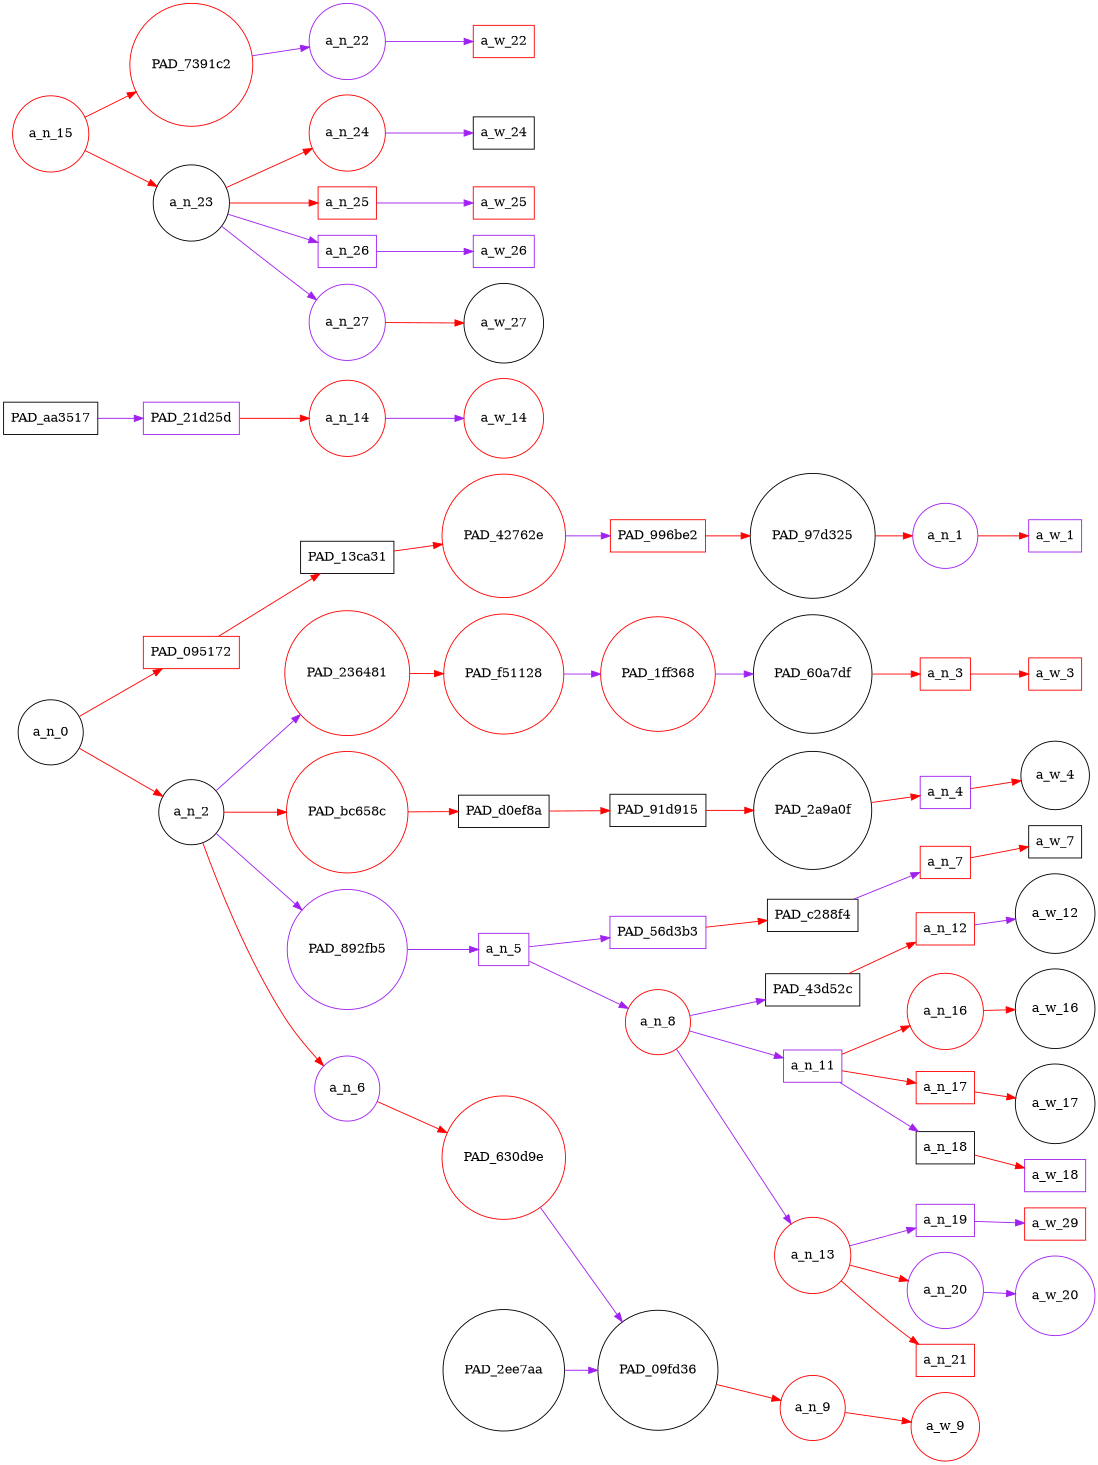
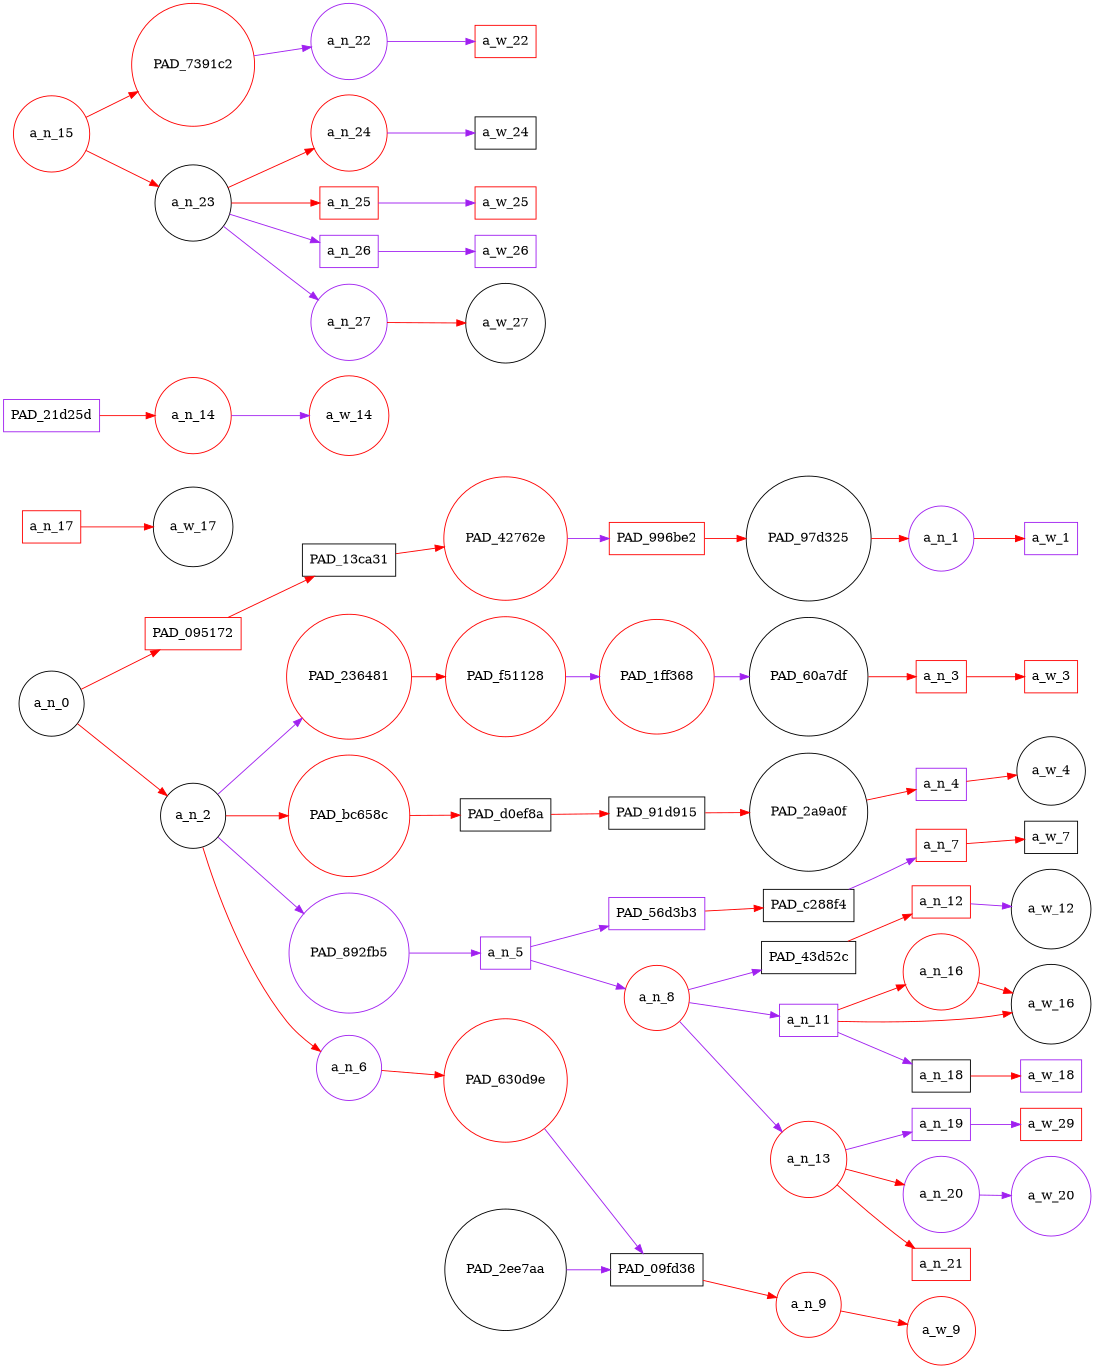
(51, 418) -> none
(875, 1076) -> (921, 1021)
(658, 1370) -> (657, 1270)
